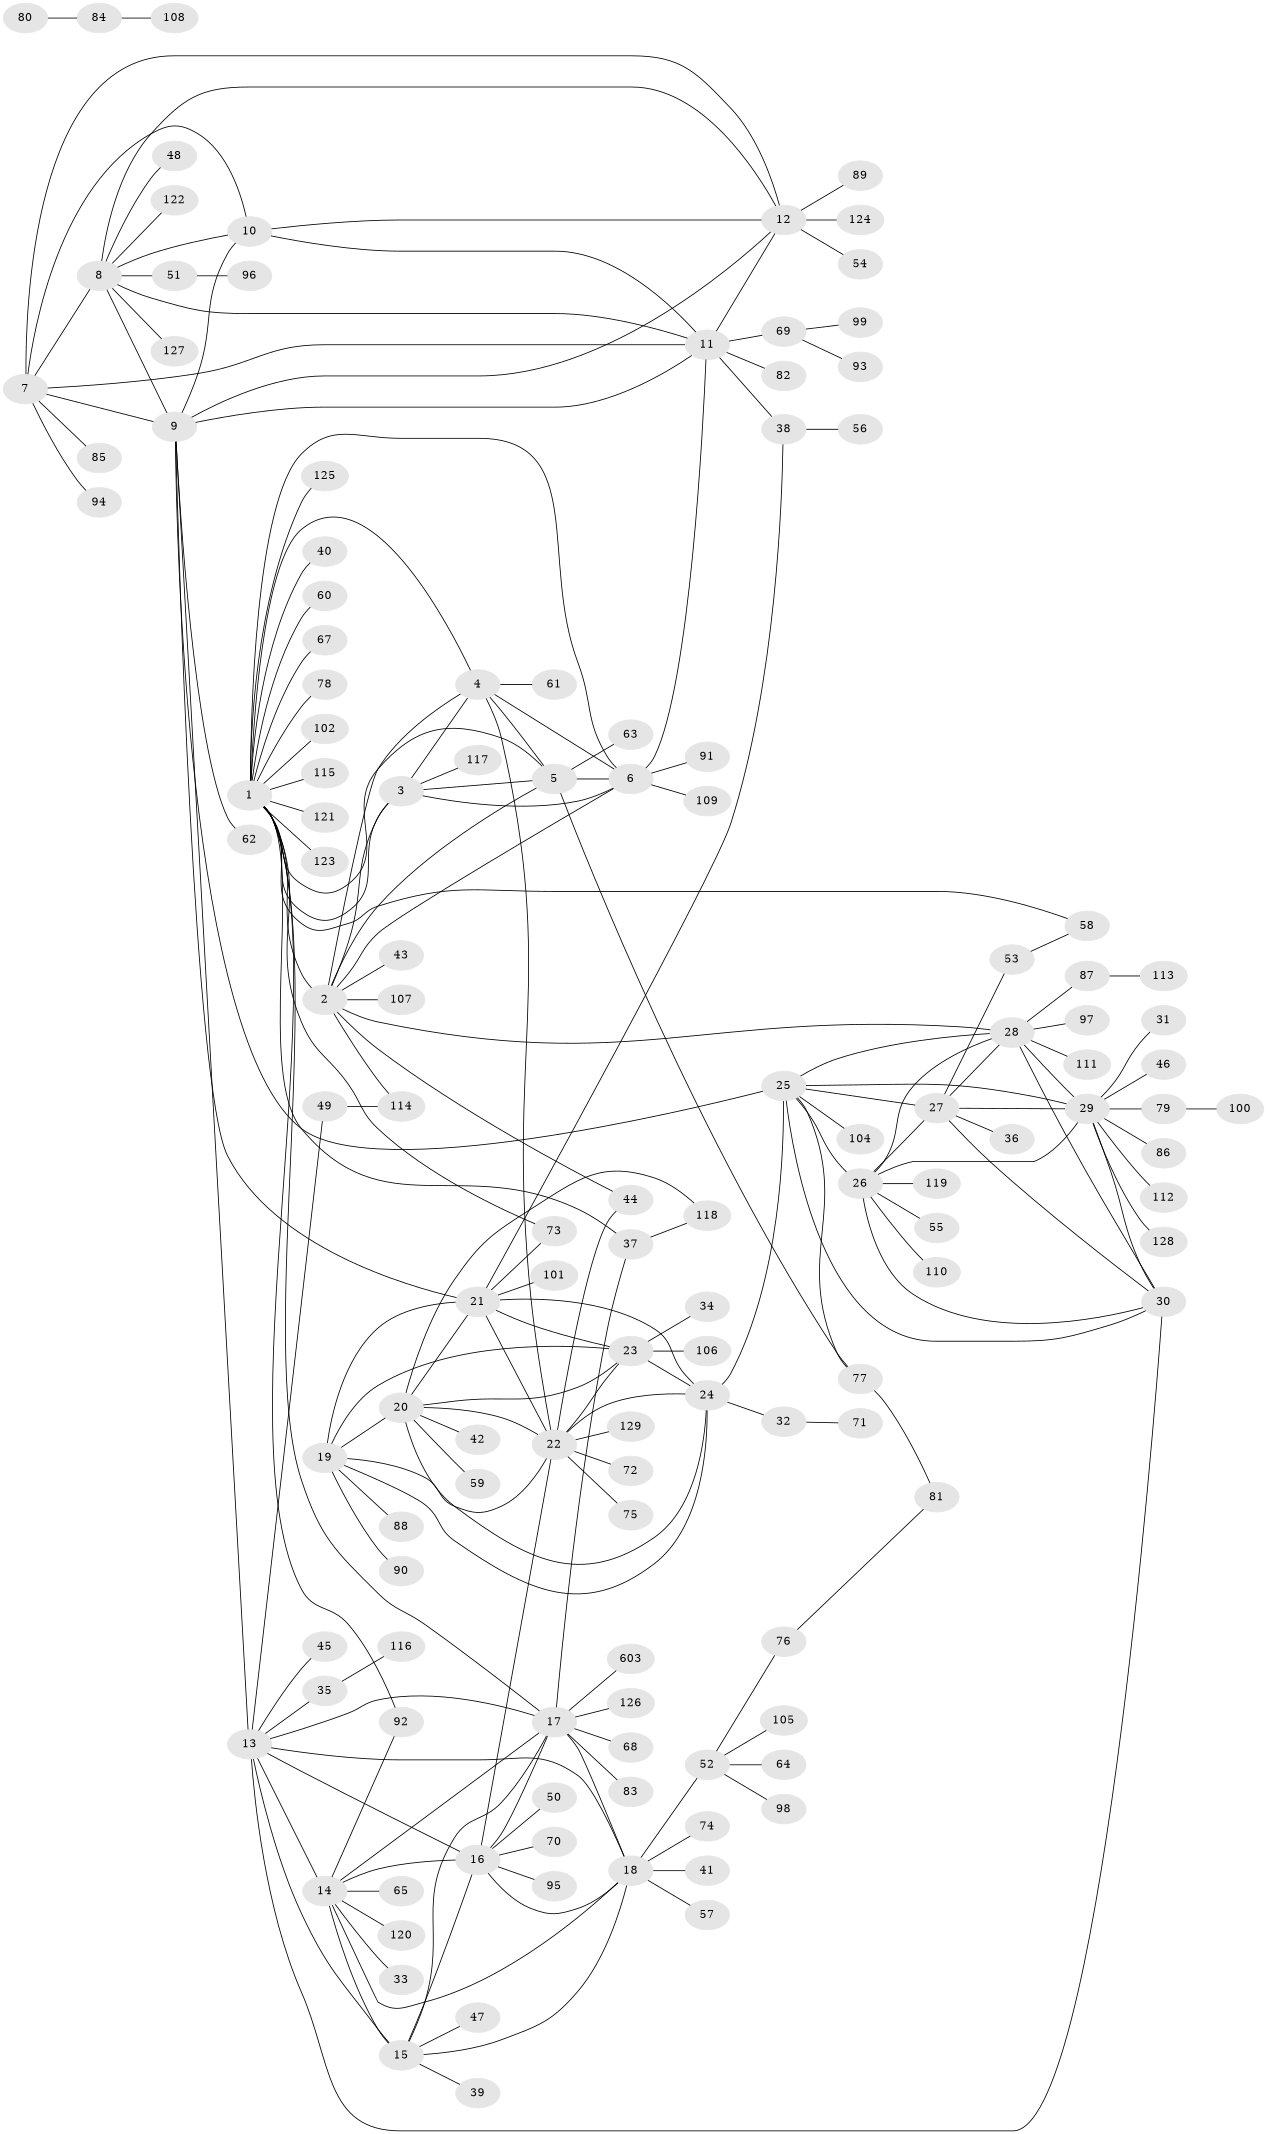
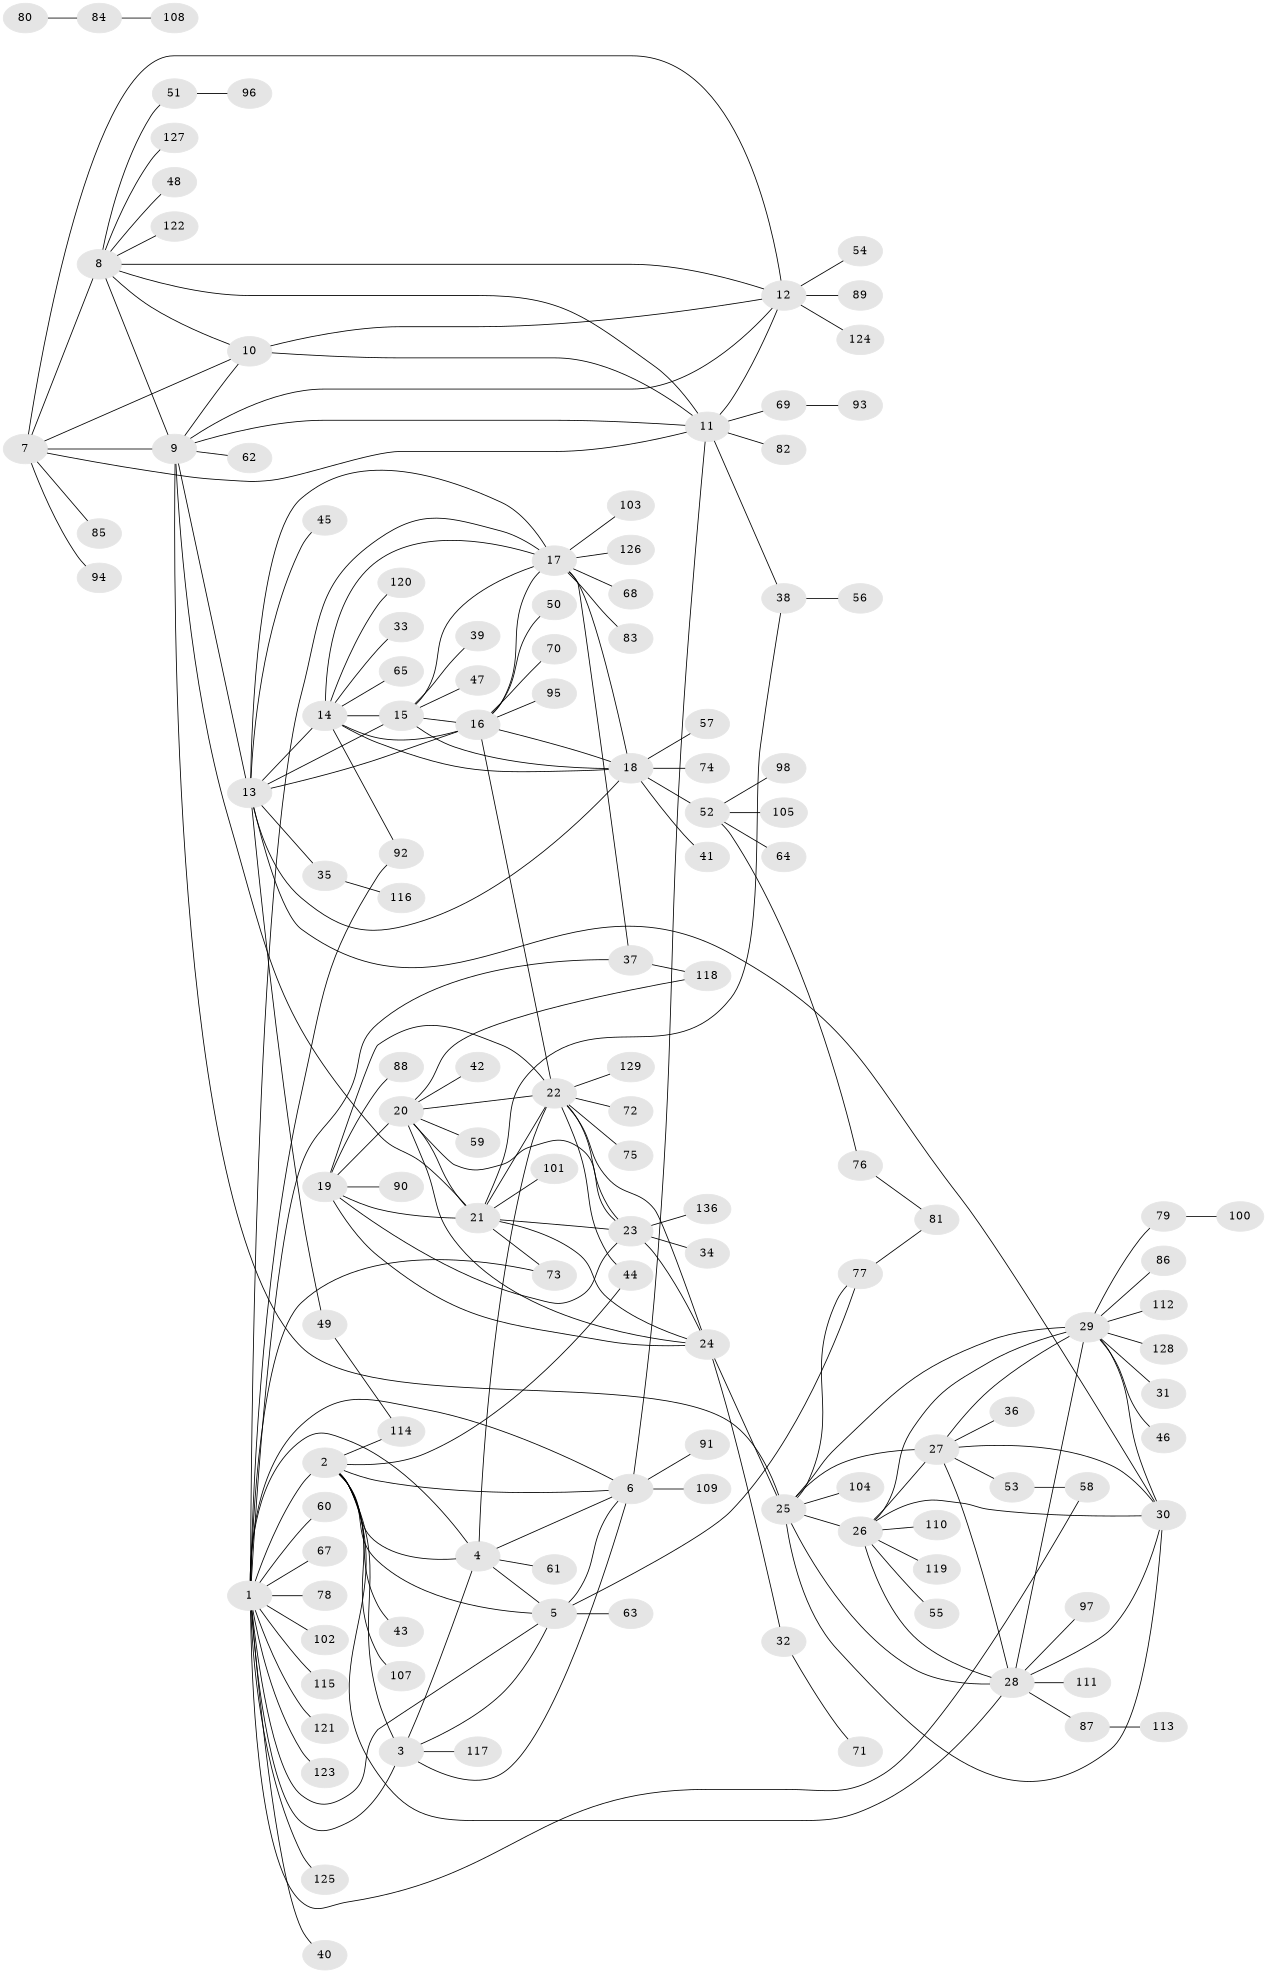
(860, 323) -> none
(707, 1351) -> (707, 1209)
(631, 1659) -> (631, 506)
